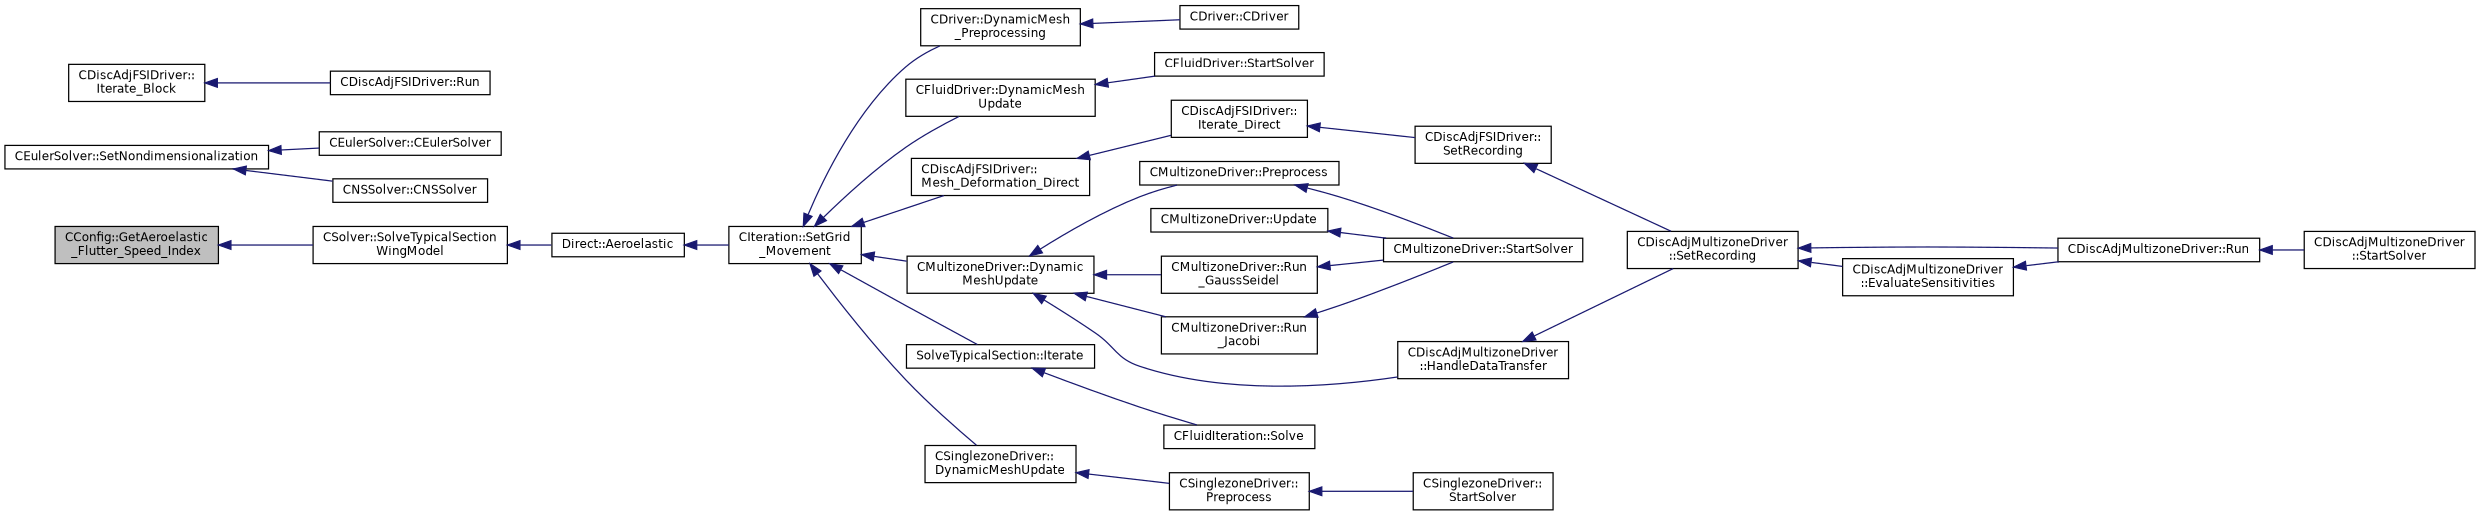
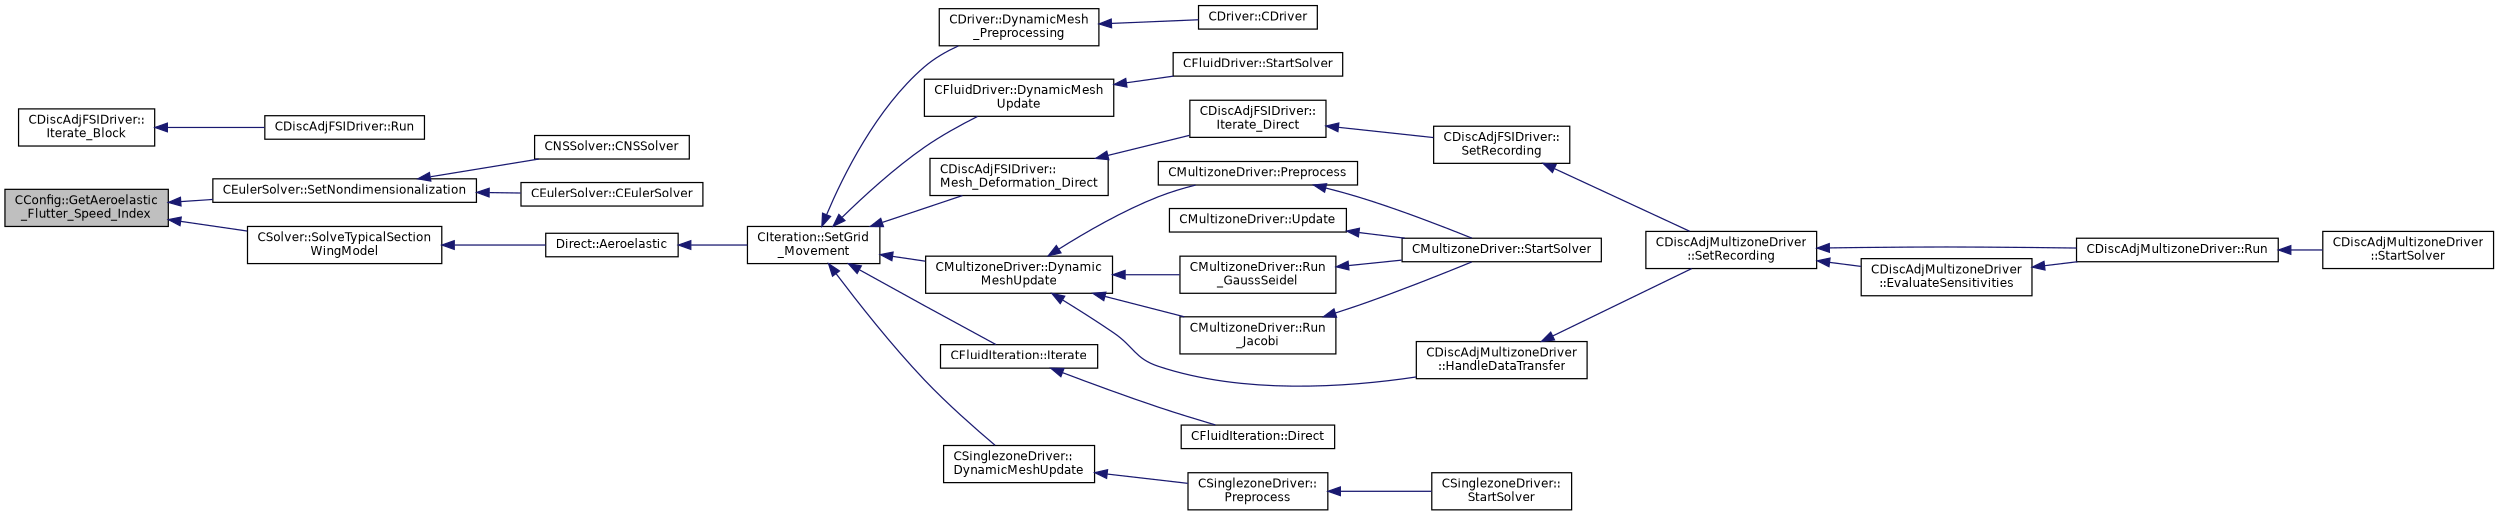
none -> (197, 201)
(1001, 356) -> (1019, 356)
(1239, 437) -> (1258, 437)
